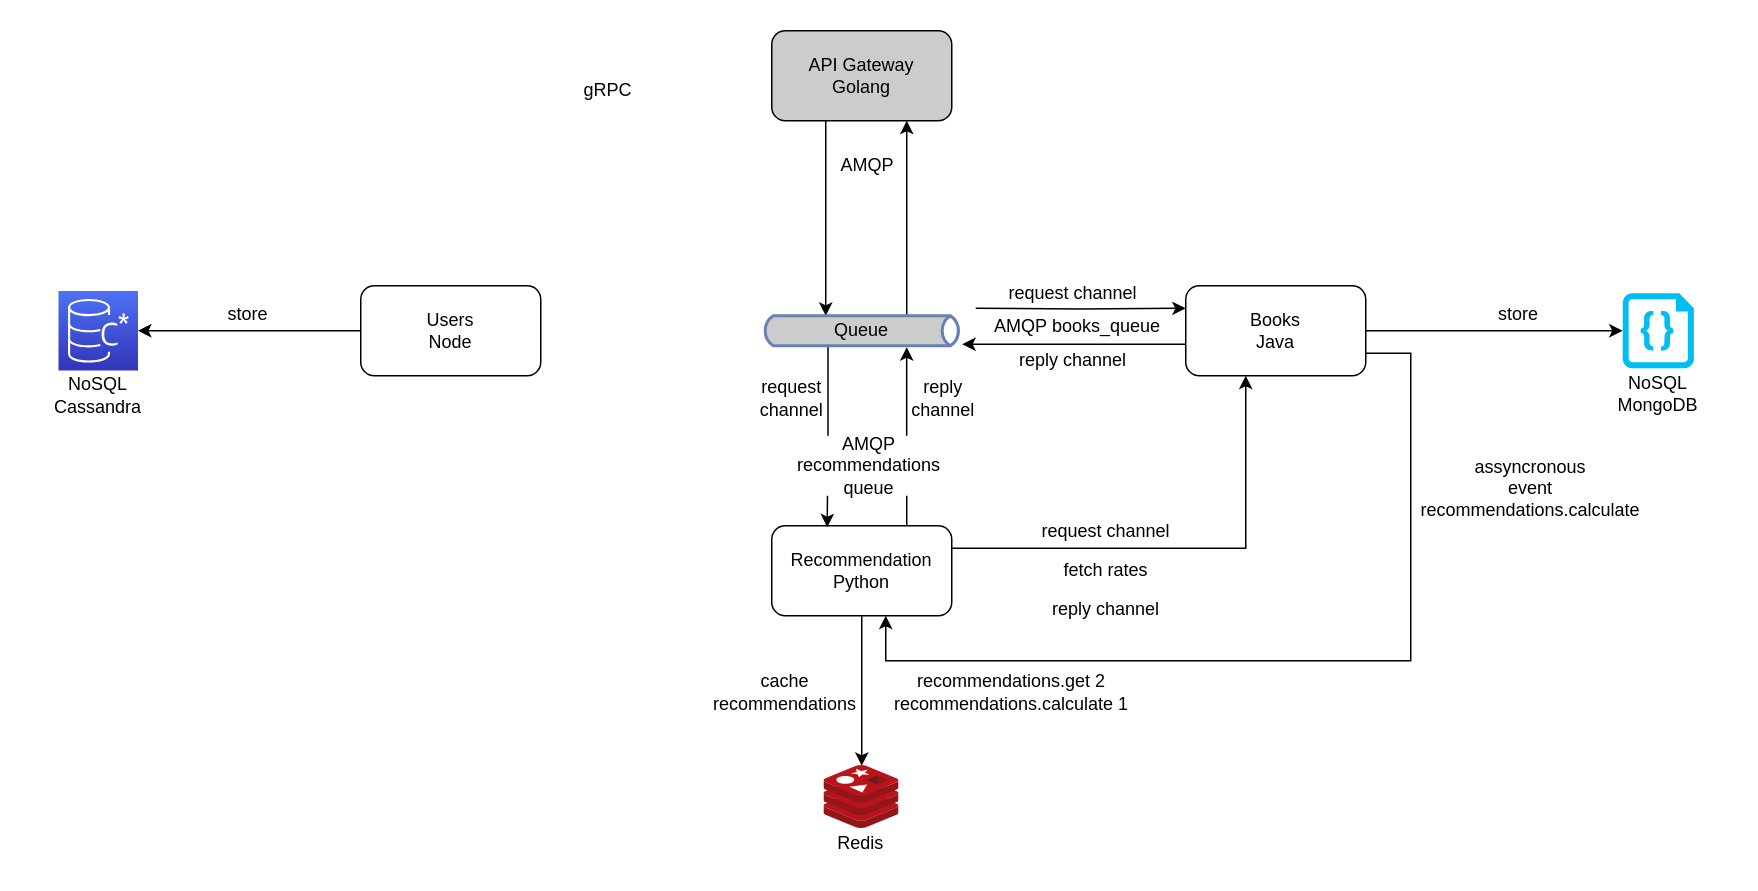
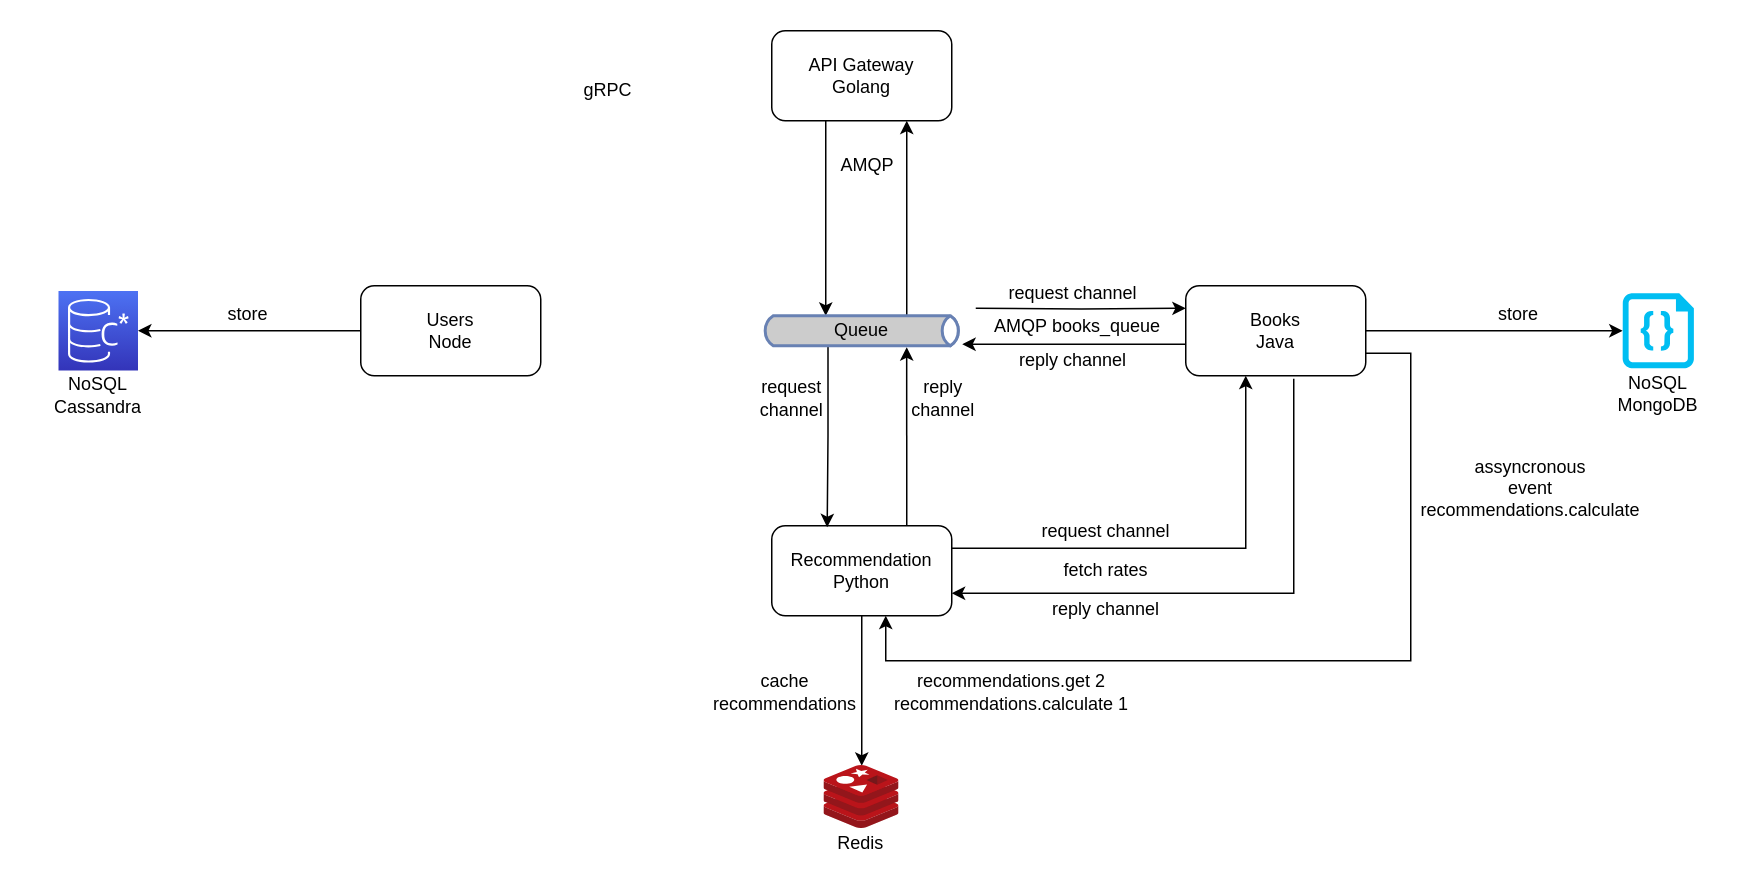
(862, 76) -> (862, 76)
(869, 466) -> none
none -> (1235, 593)
